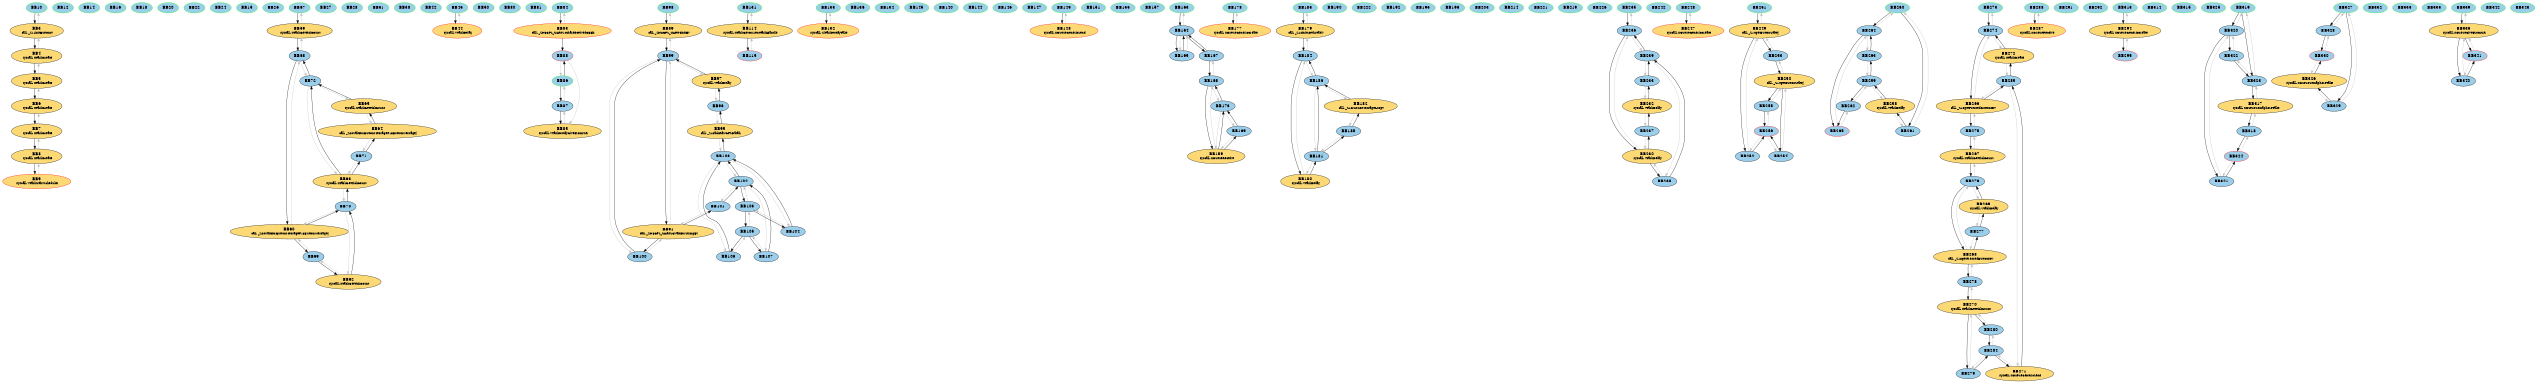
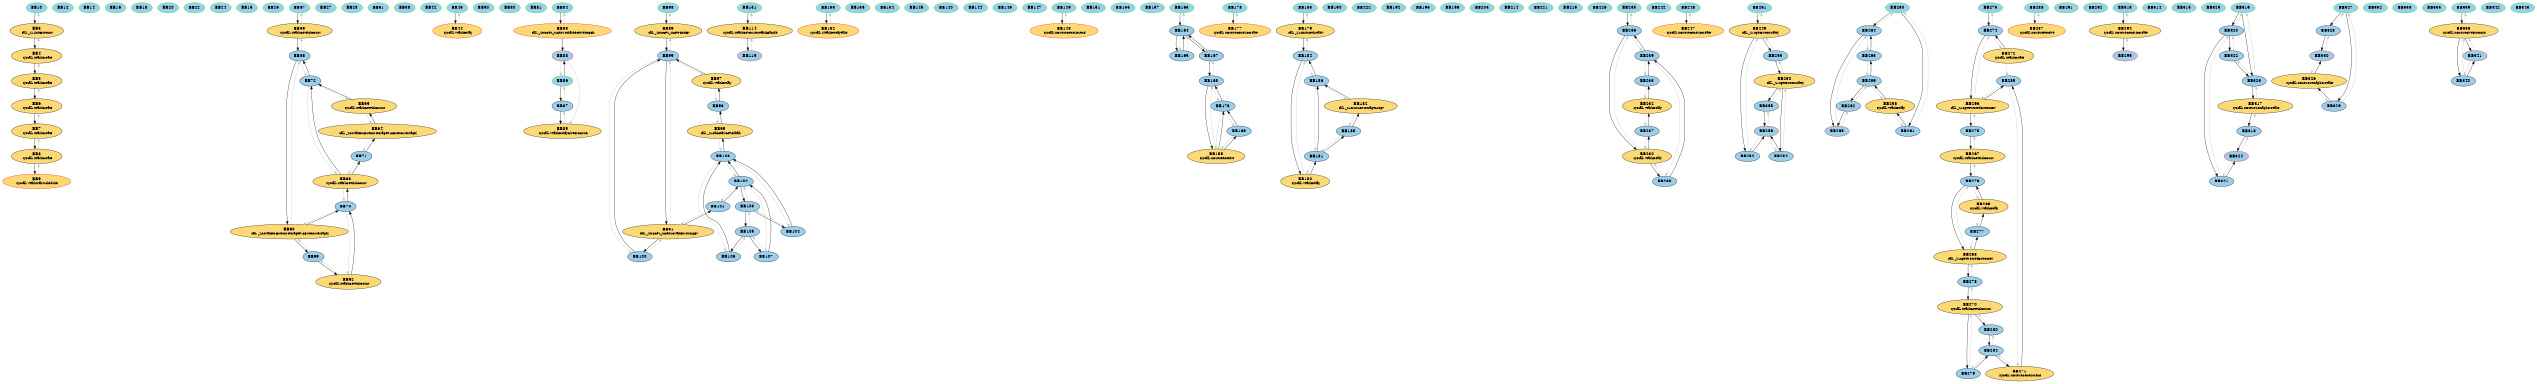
(2011, 71) -> none
(1766, 106) -> (1766, 106)
